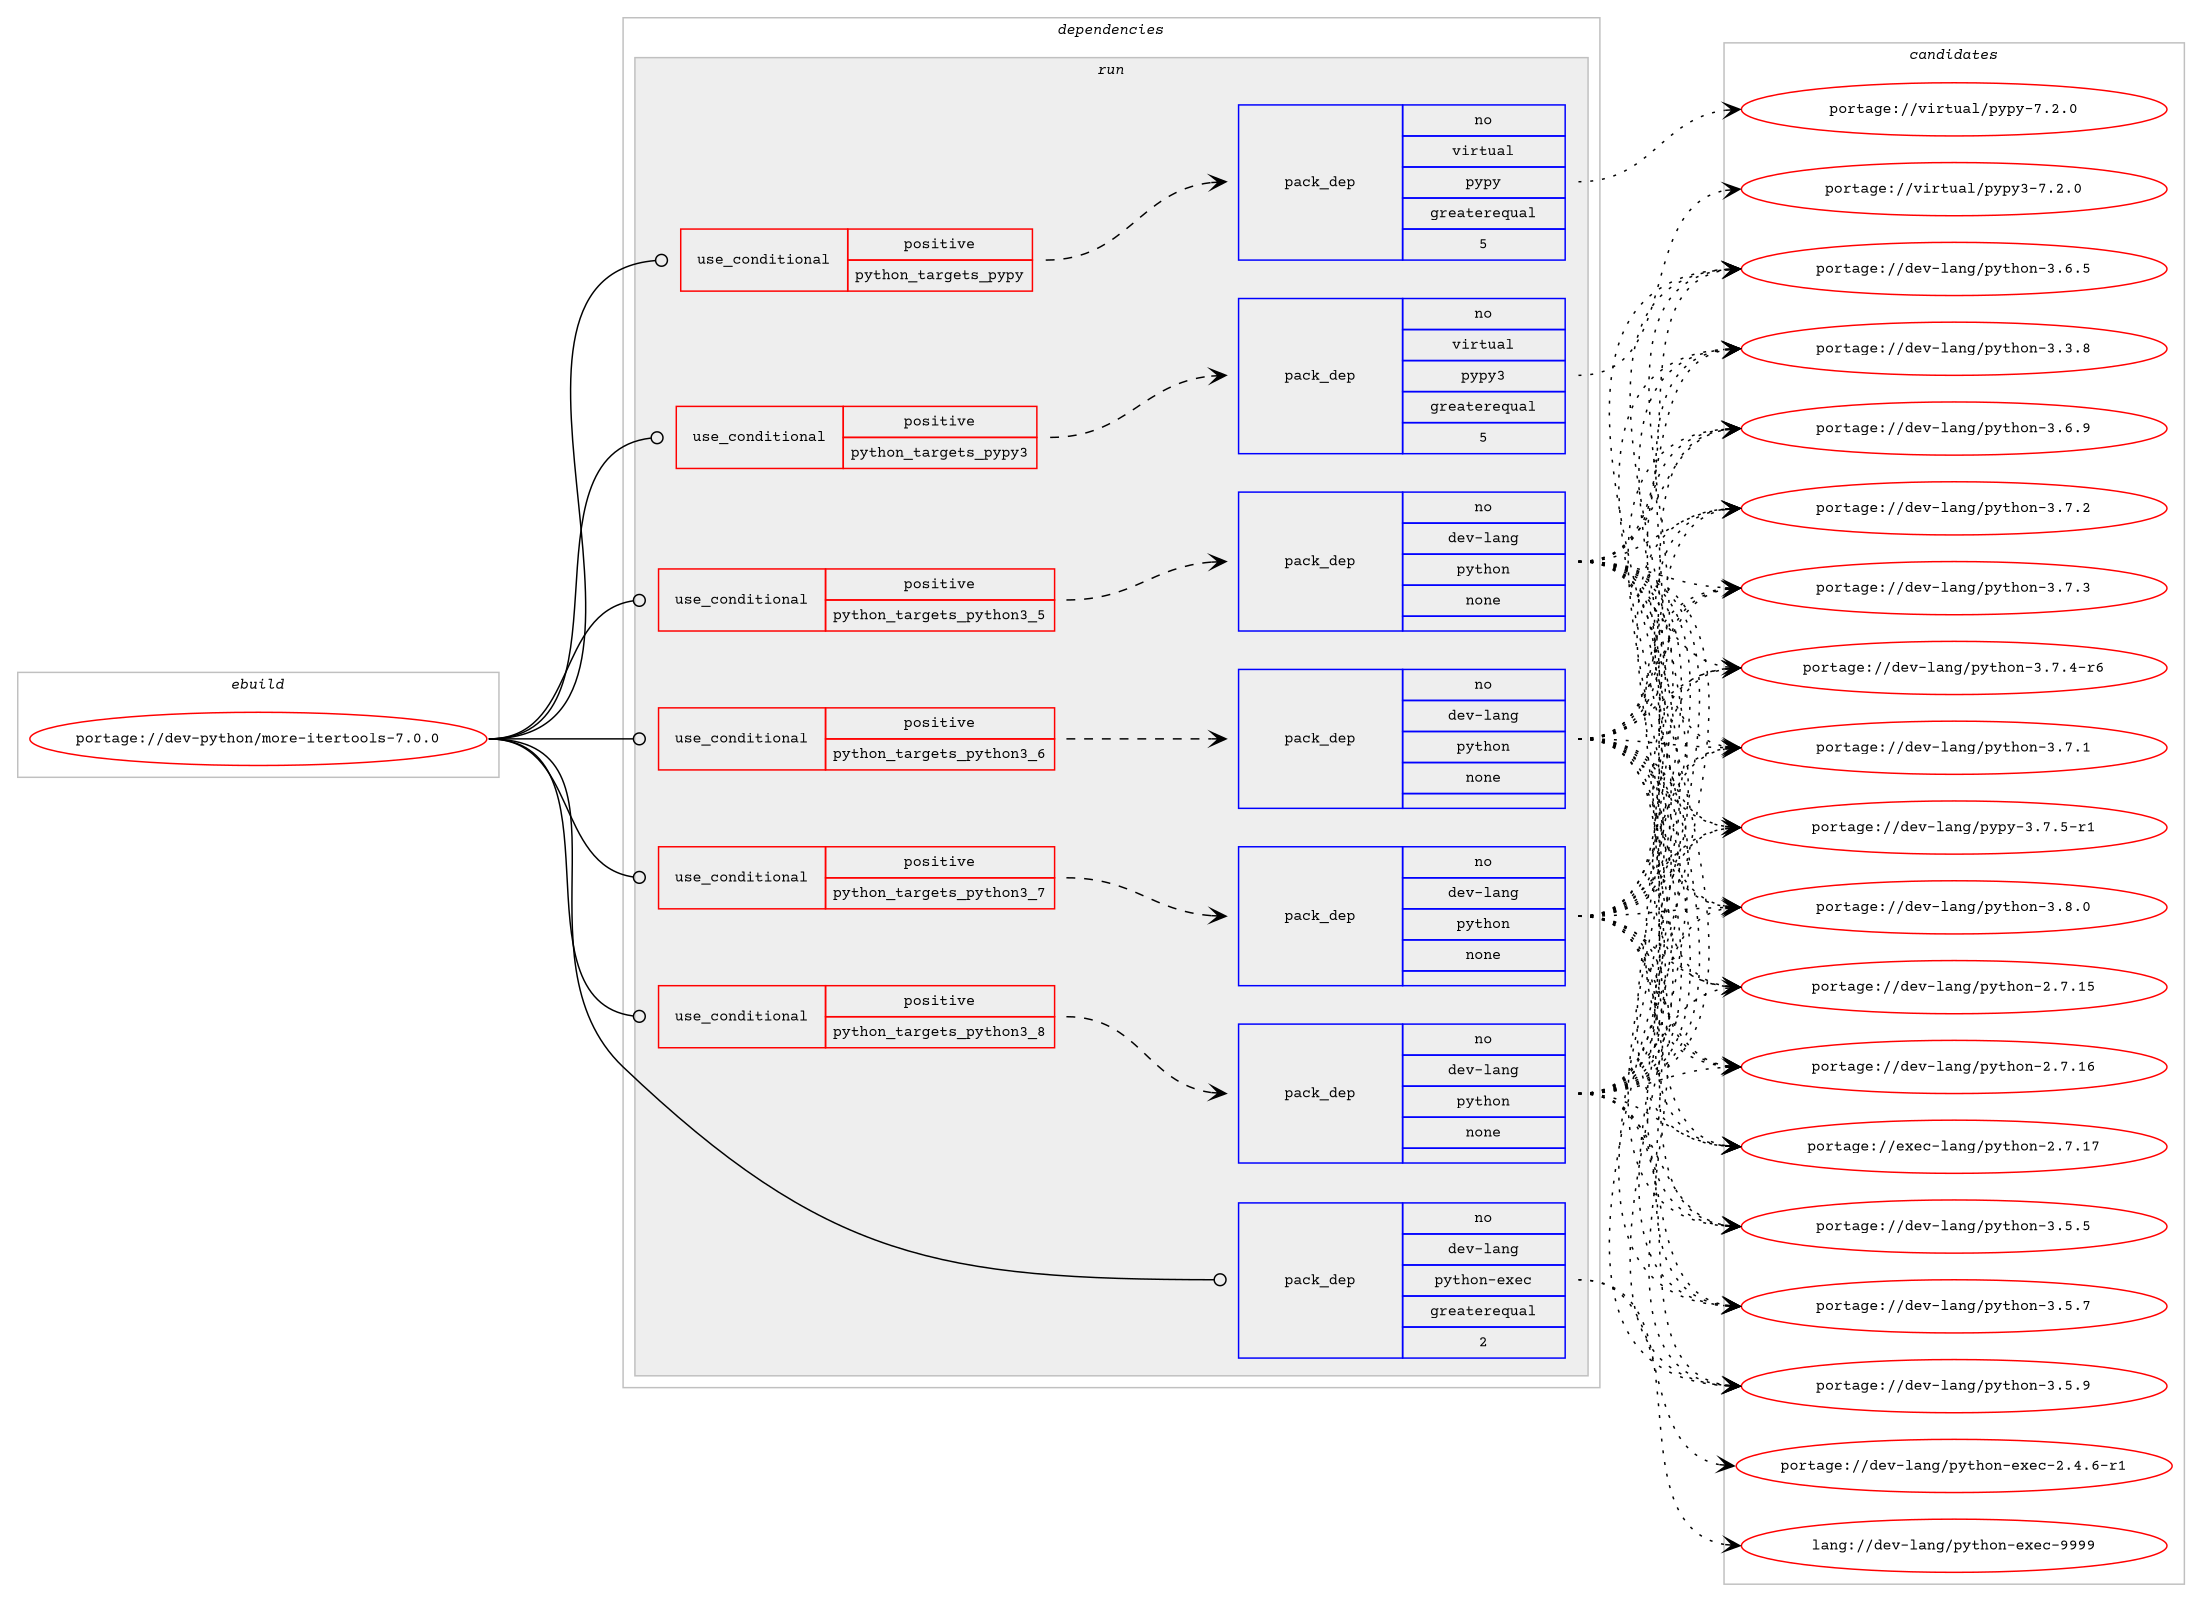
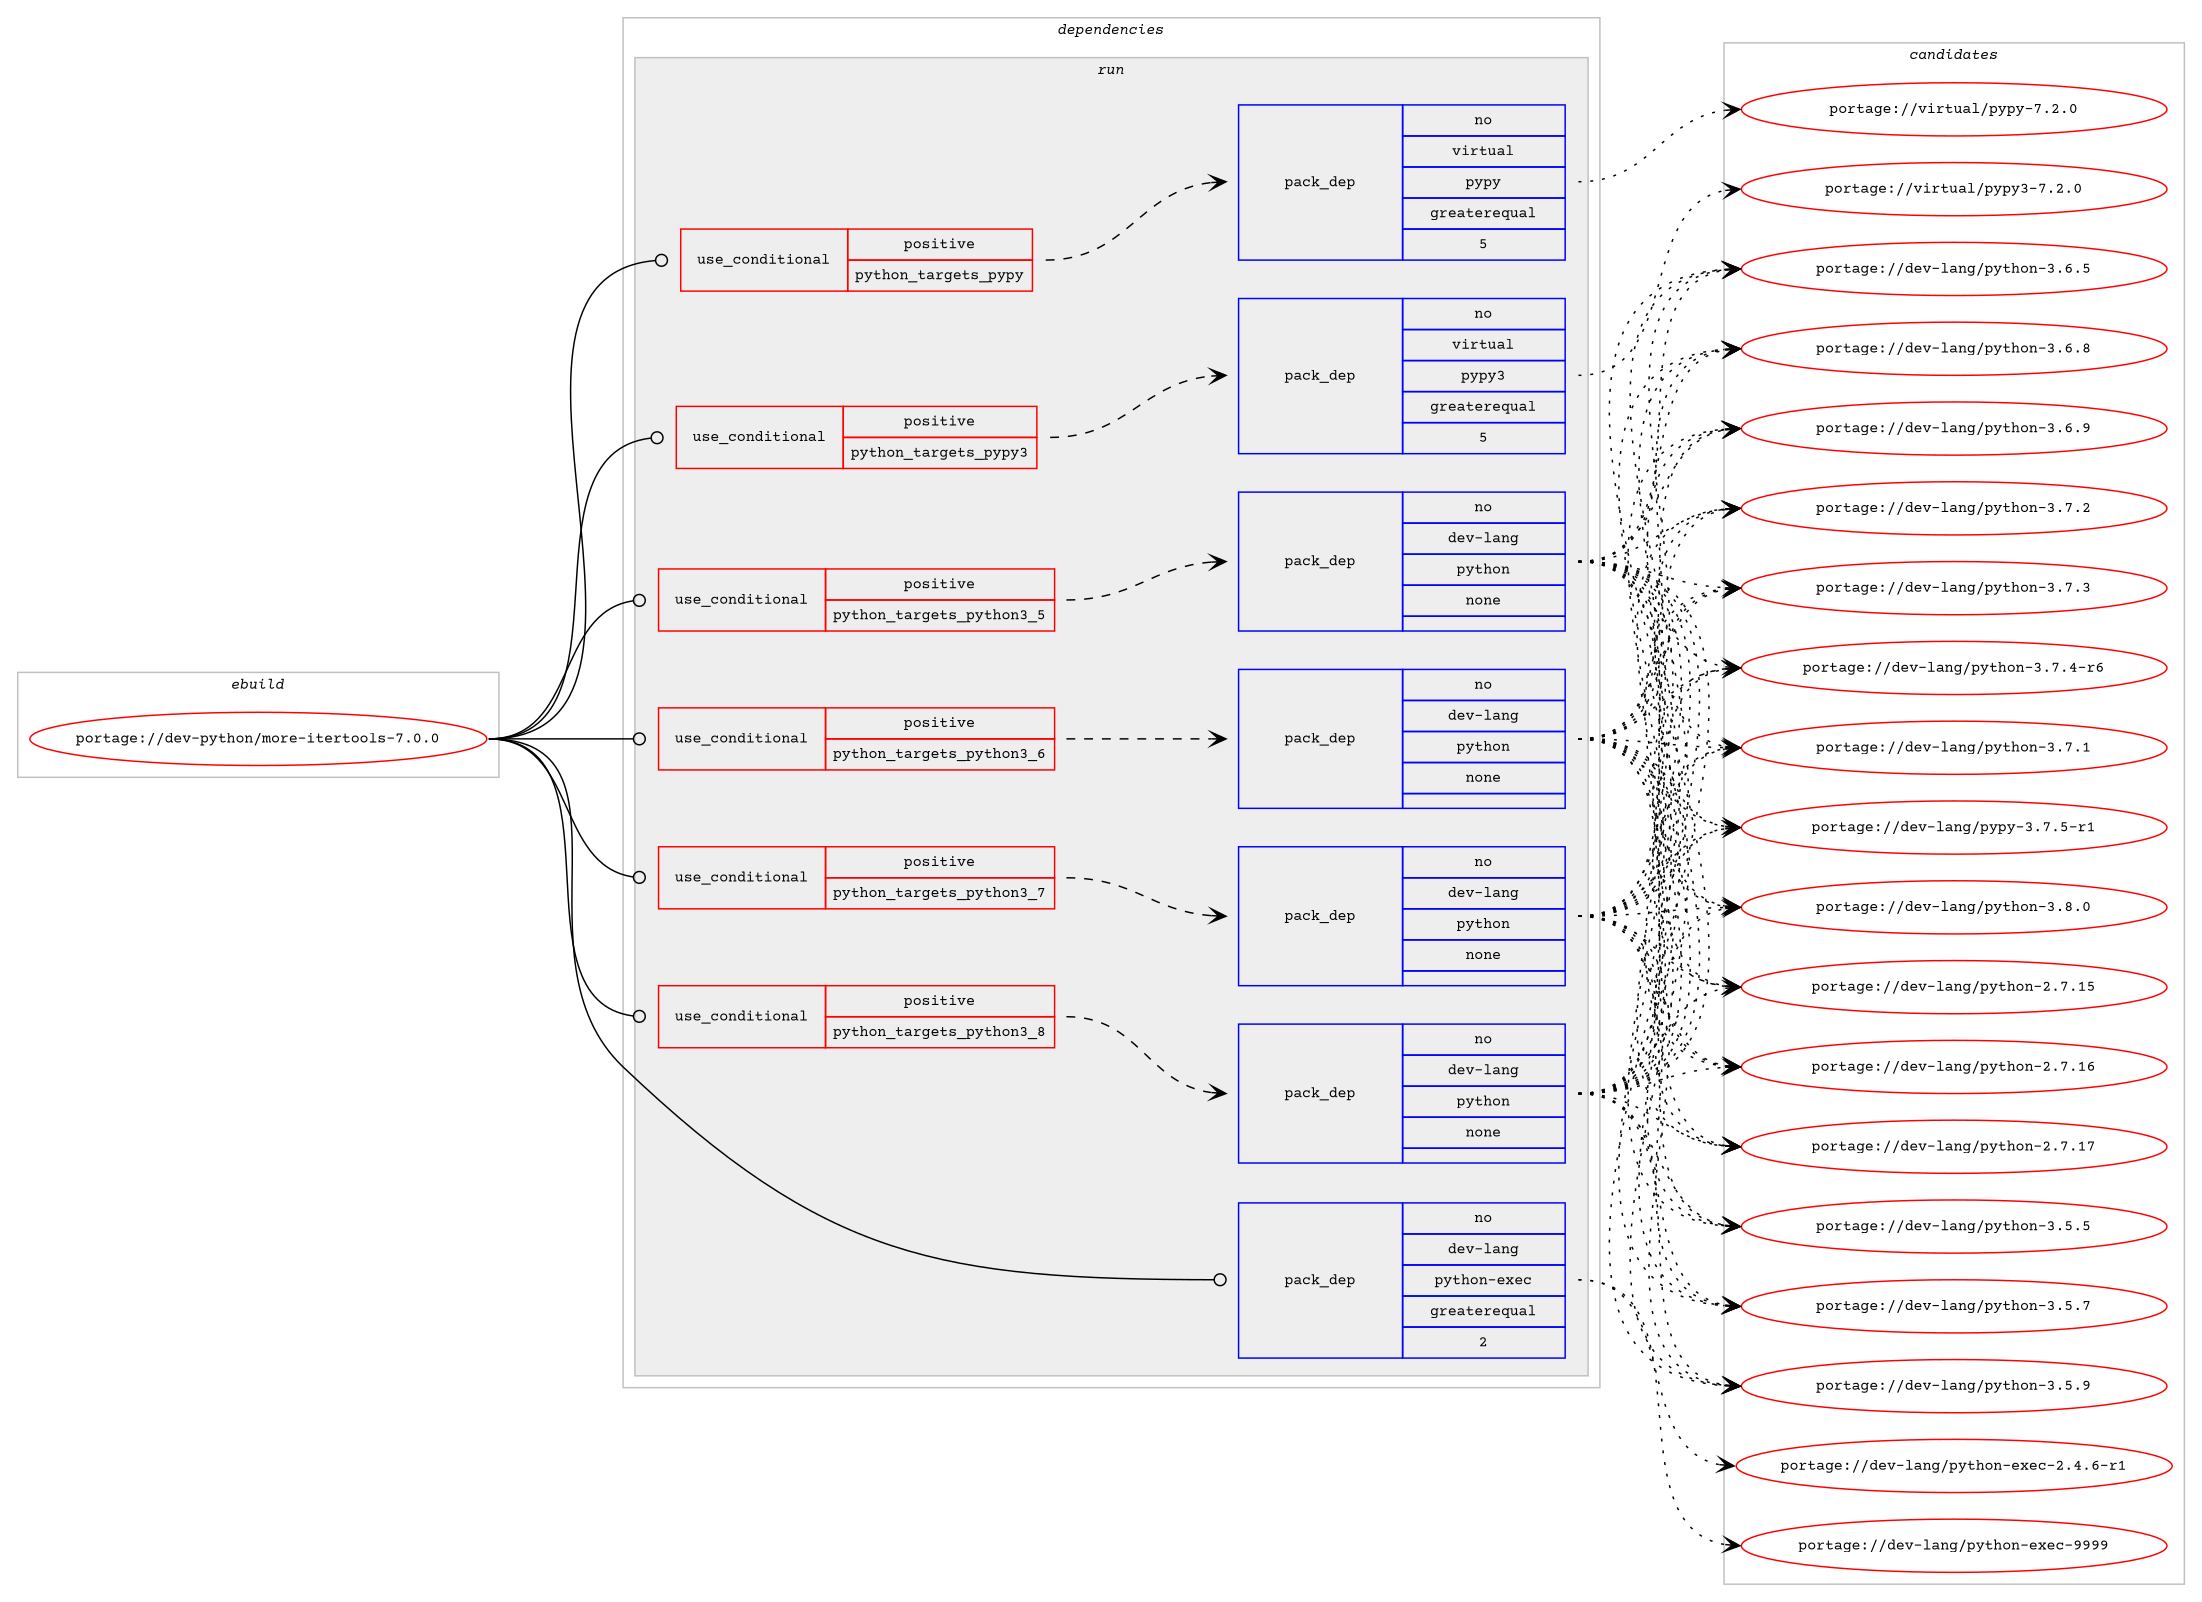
(1954, 349) -> (1954, 349)
(1954, 1147) -> (1954, 1147)
(1954, 1546) -> (1954, 1546)
